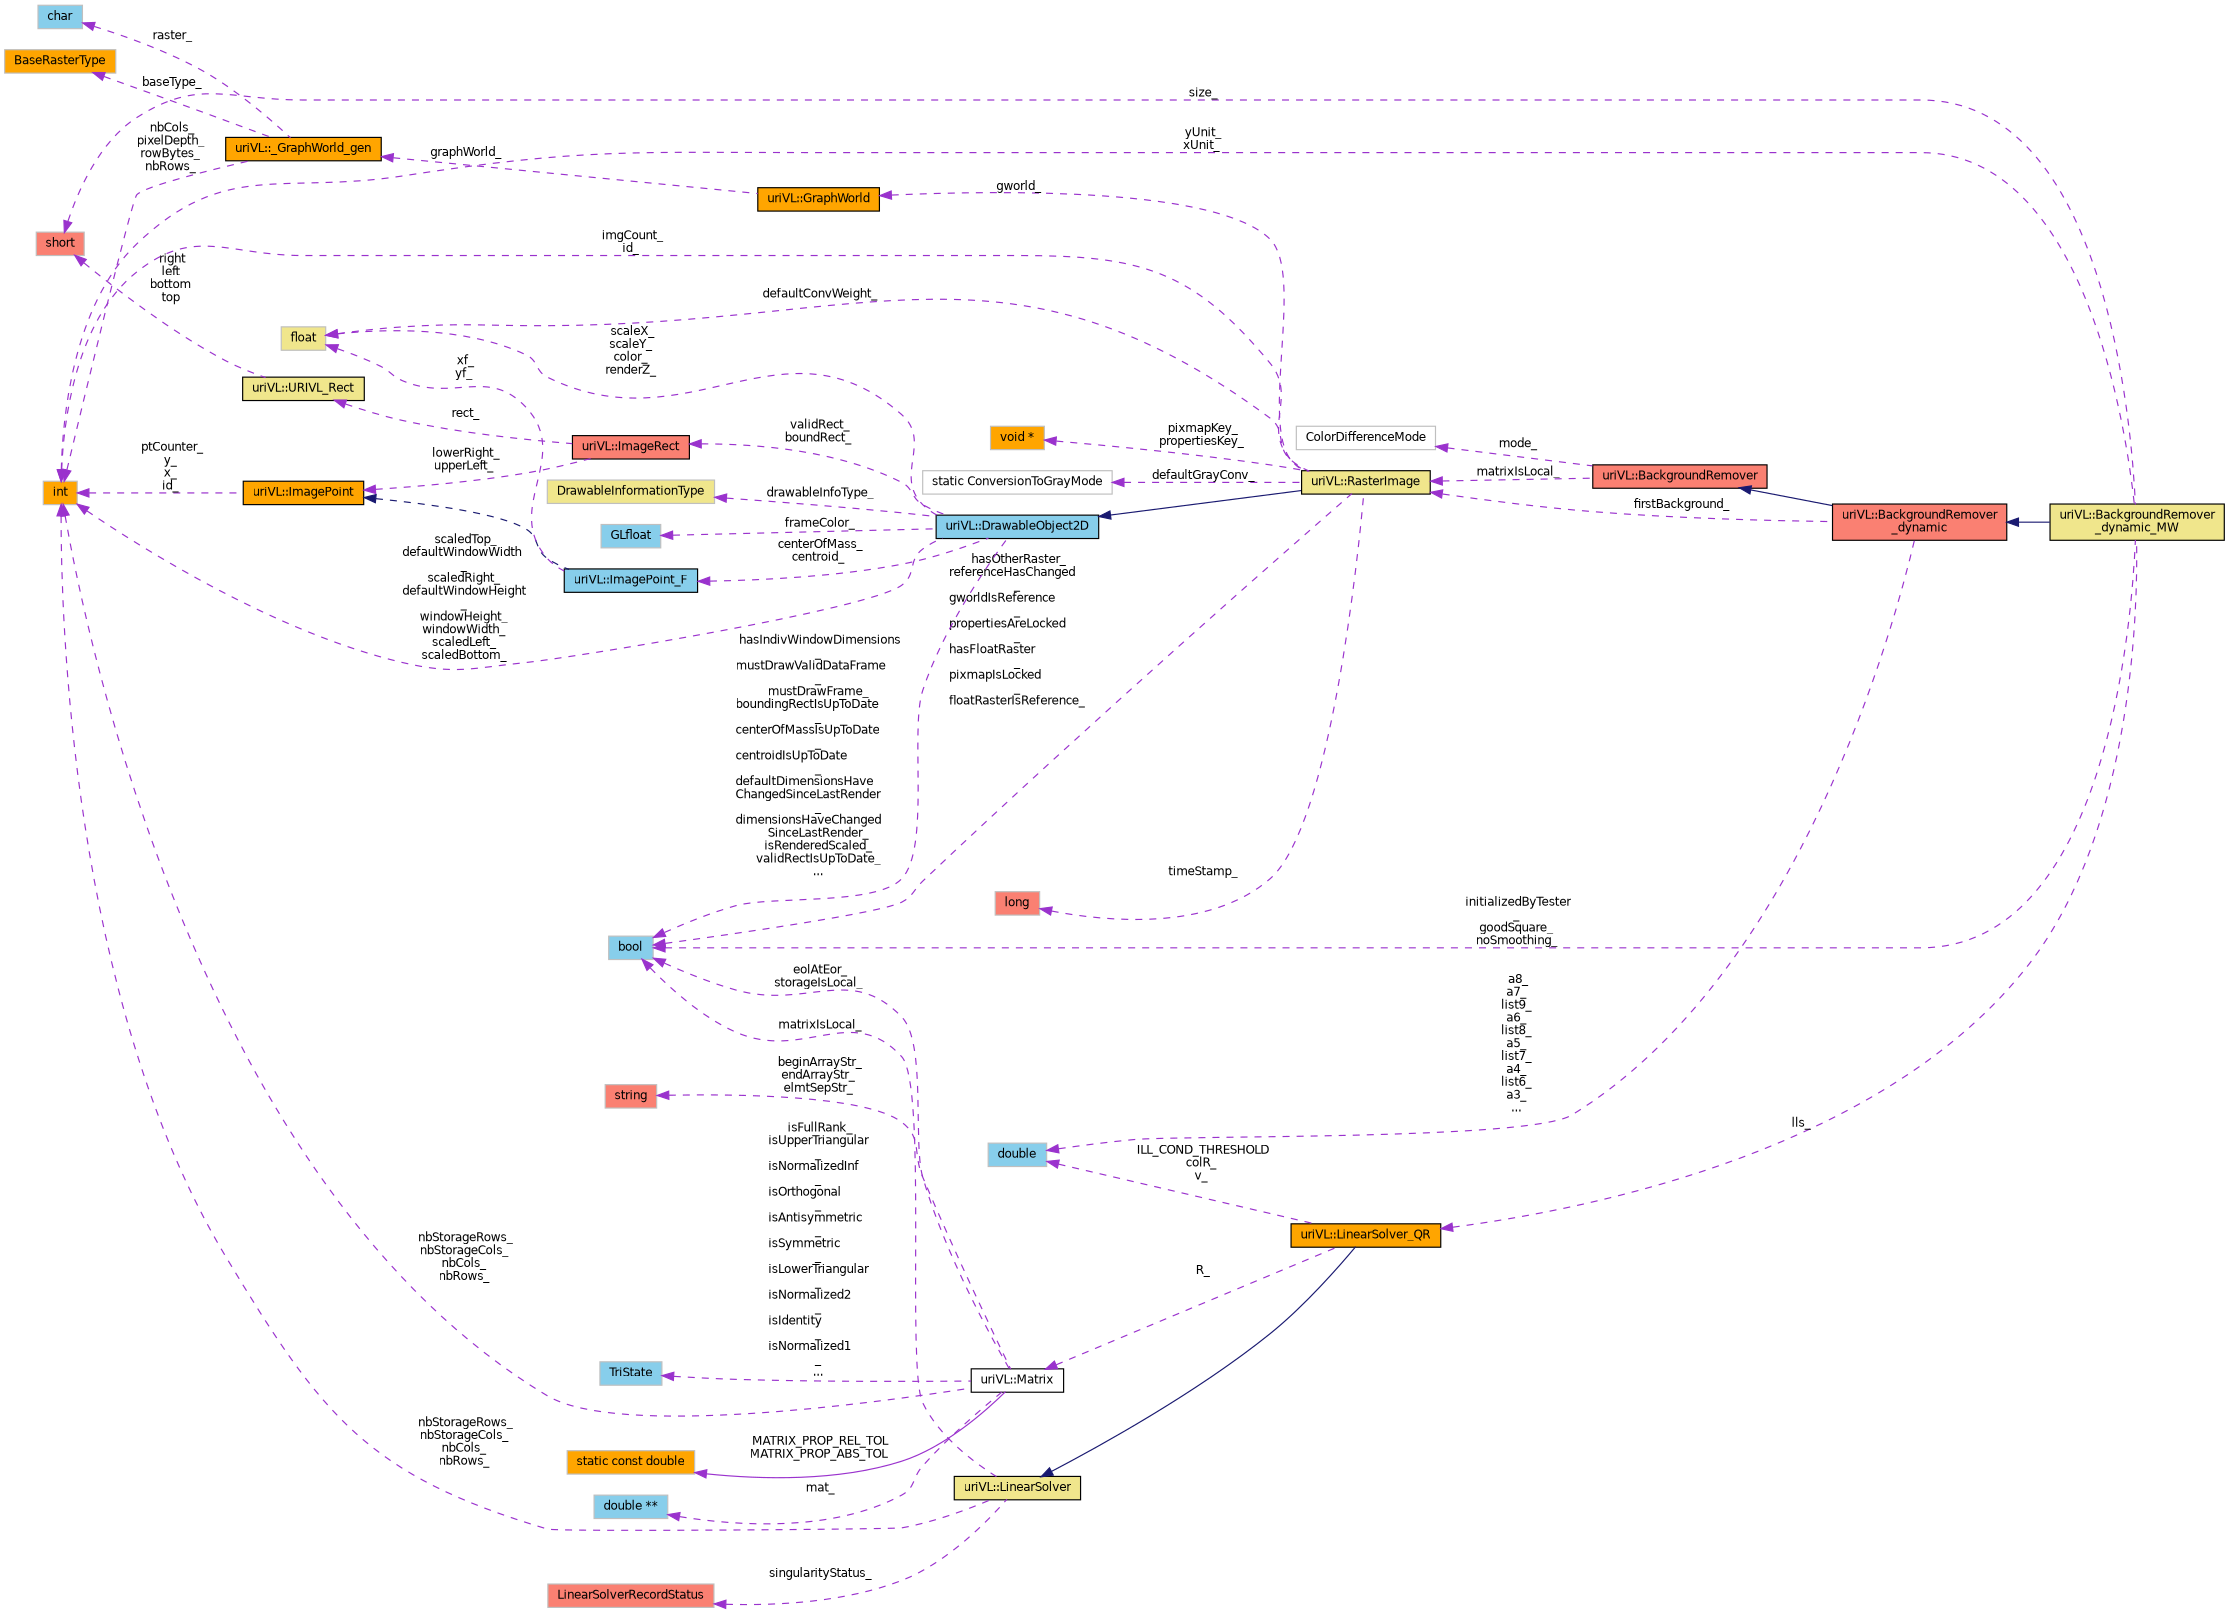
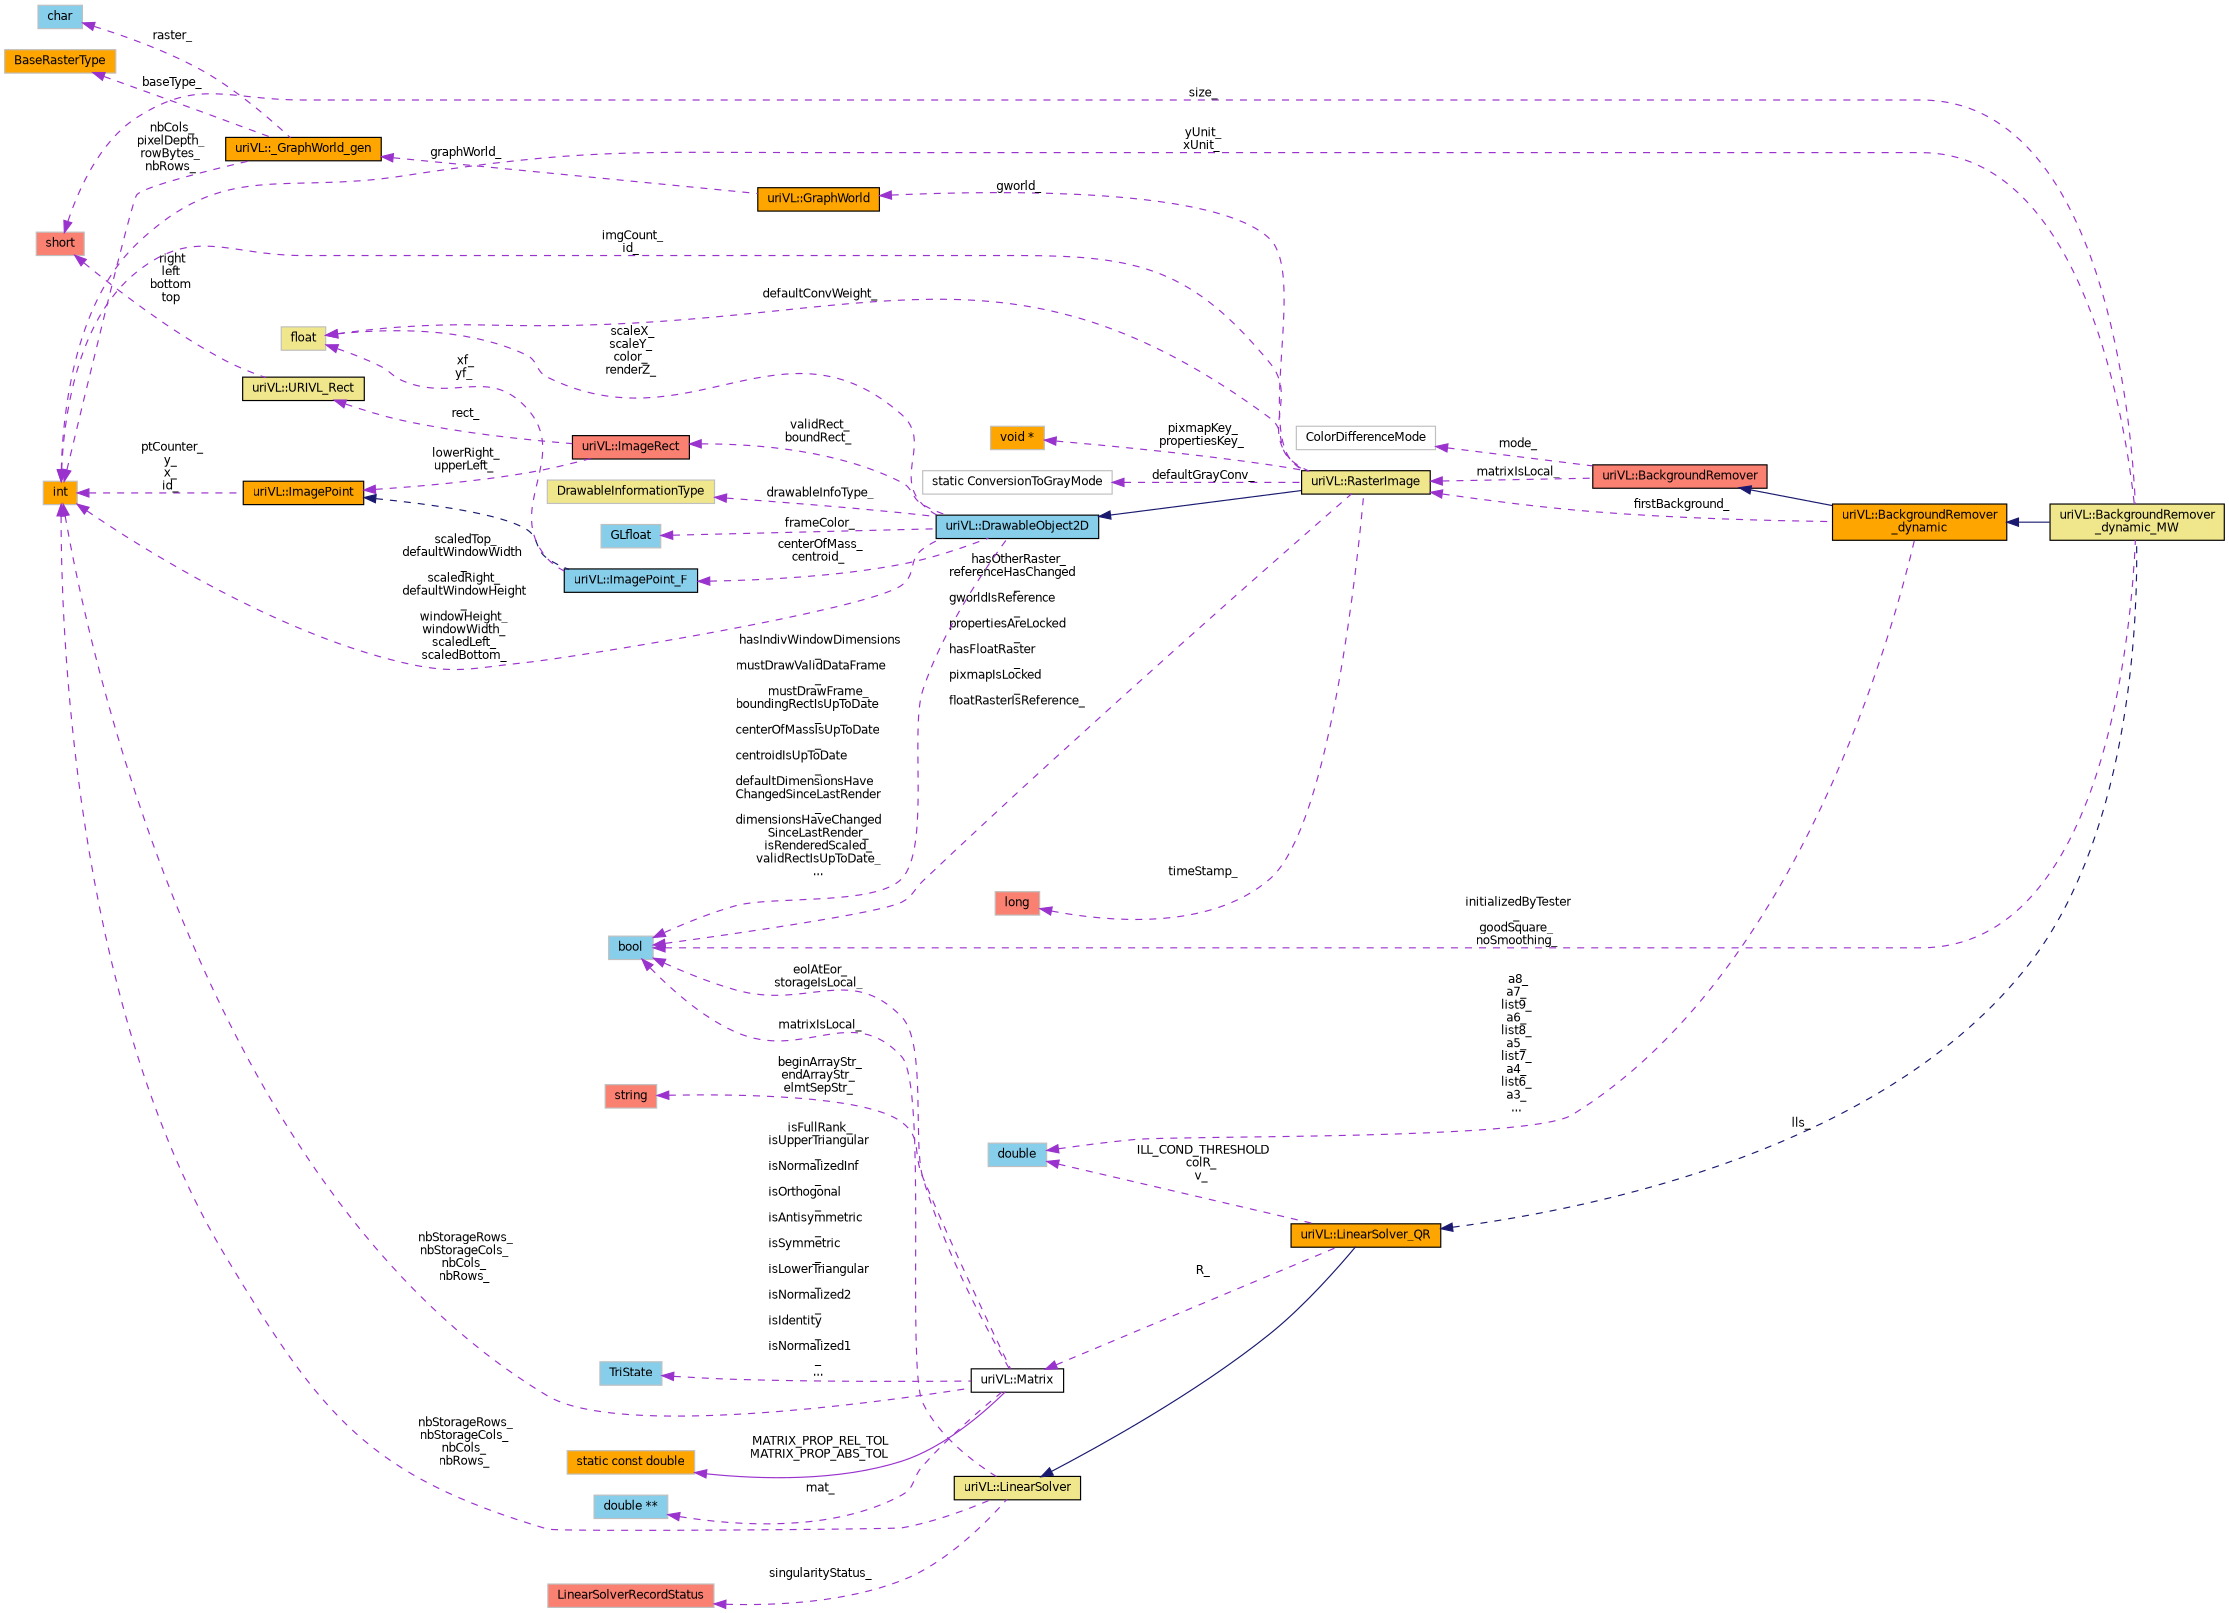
(1920, 522) -> (1920, 522)
(1958, 1036) -> (1958, 1036)
